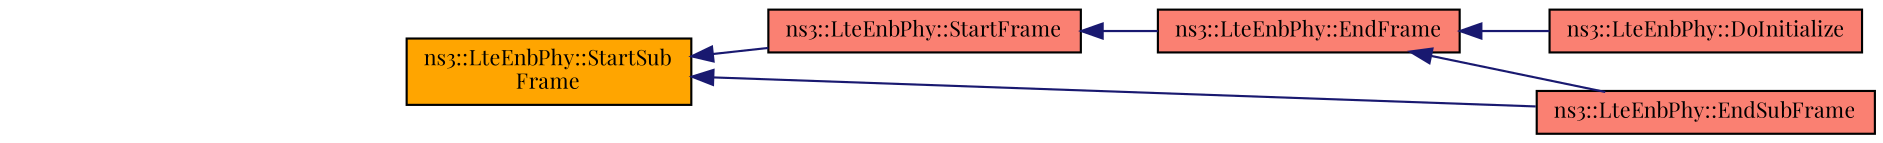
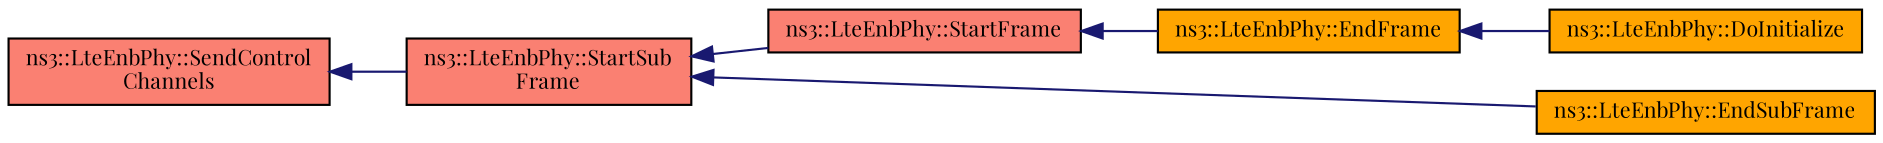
(1309, 31) -> (1309, 31)
(1706, 31) -> (1706, 31)
none -> (169, 72)
(549, 72) -> (549, 72)
(1518, 74) -> none
(1706, 112) -> (1706, 112)
